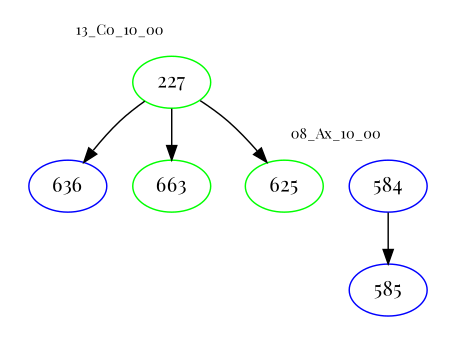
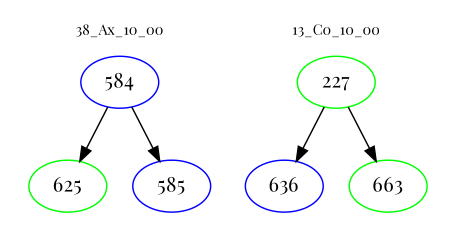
(243, 135) -> (97, 128)
(336, 135) -> (120, 31)
